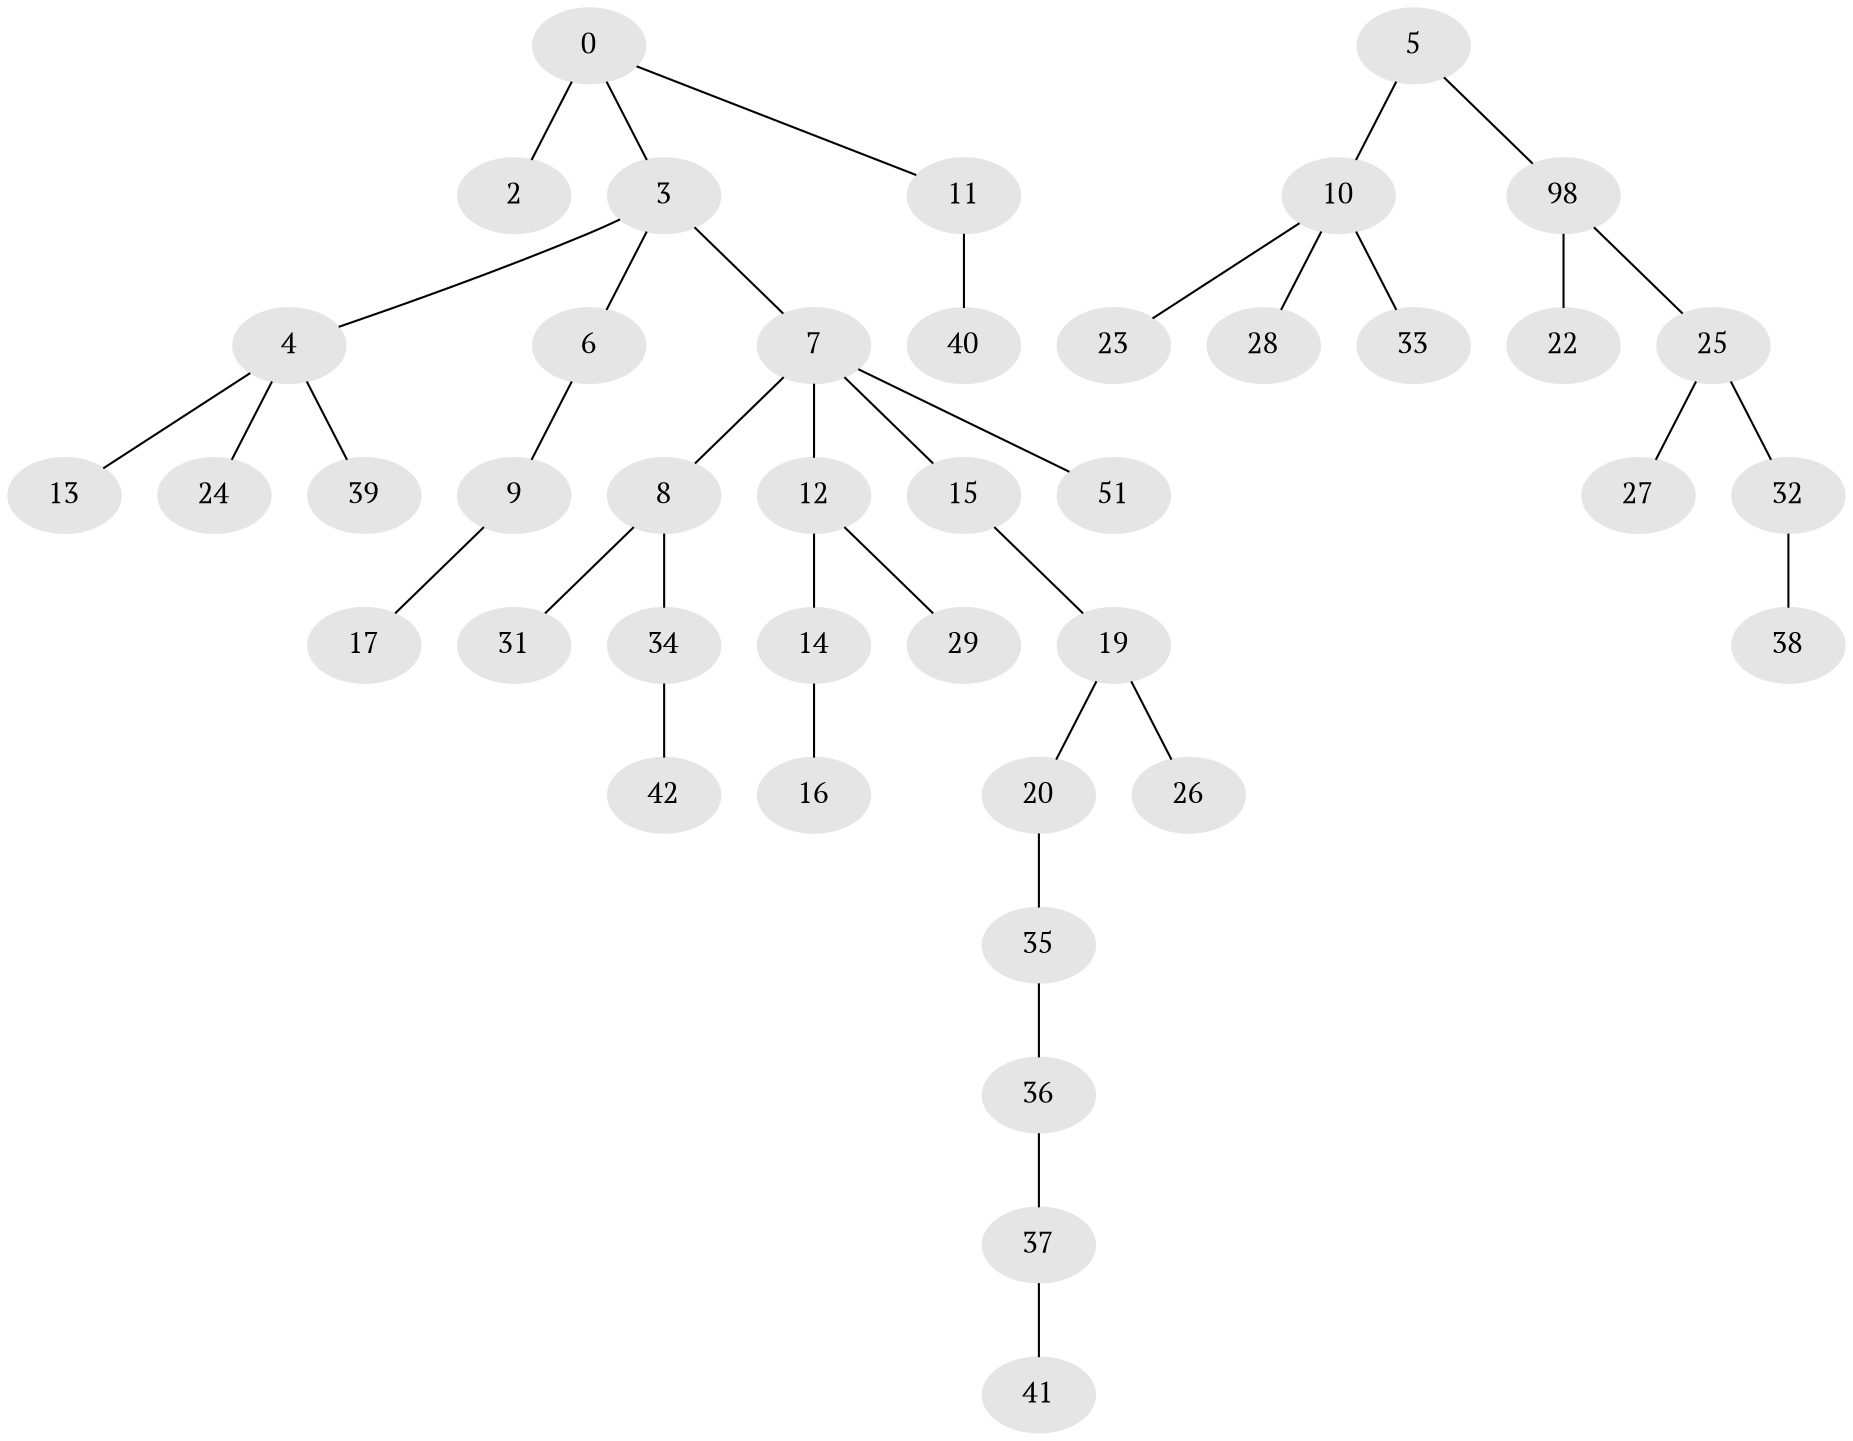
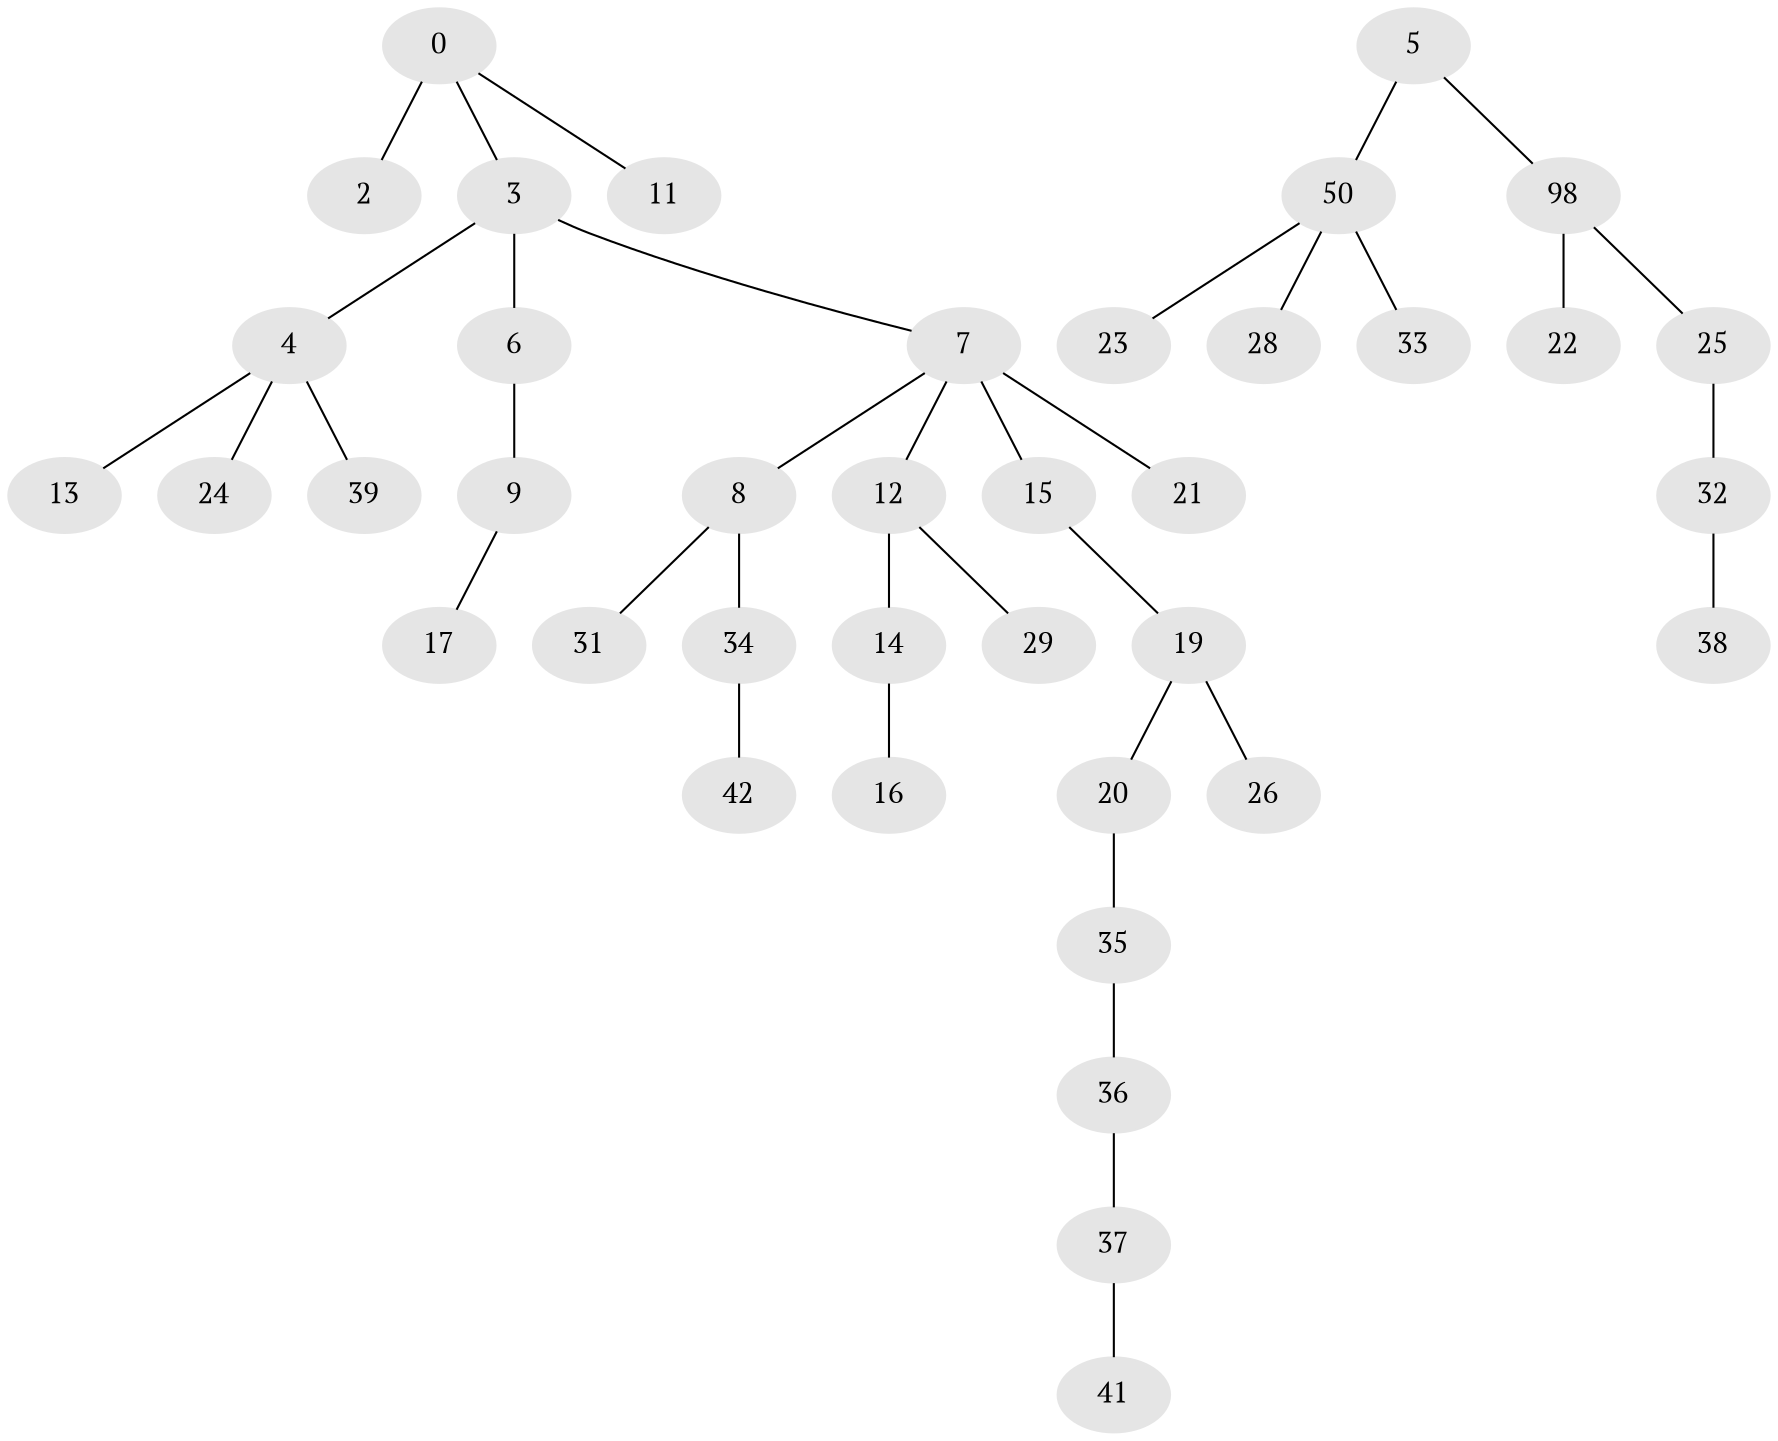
(1339, 196) -> (1339, 196)
(964, 346) -> none
(1114, 496) -> (1189, 496)
(1638, 496) -> none
